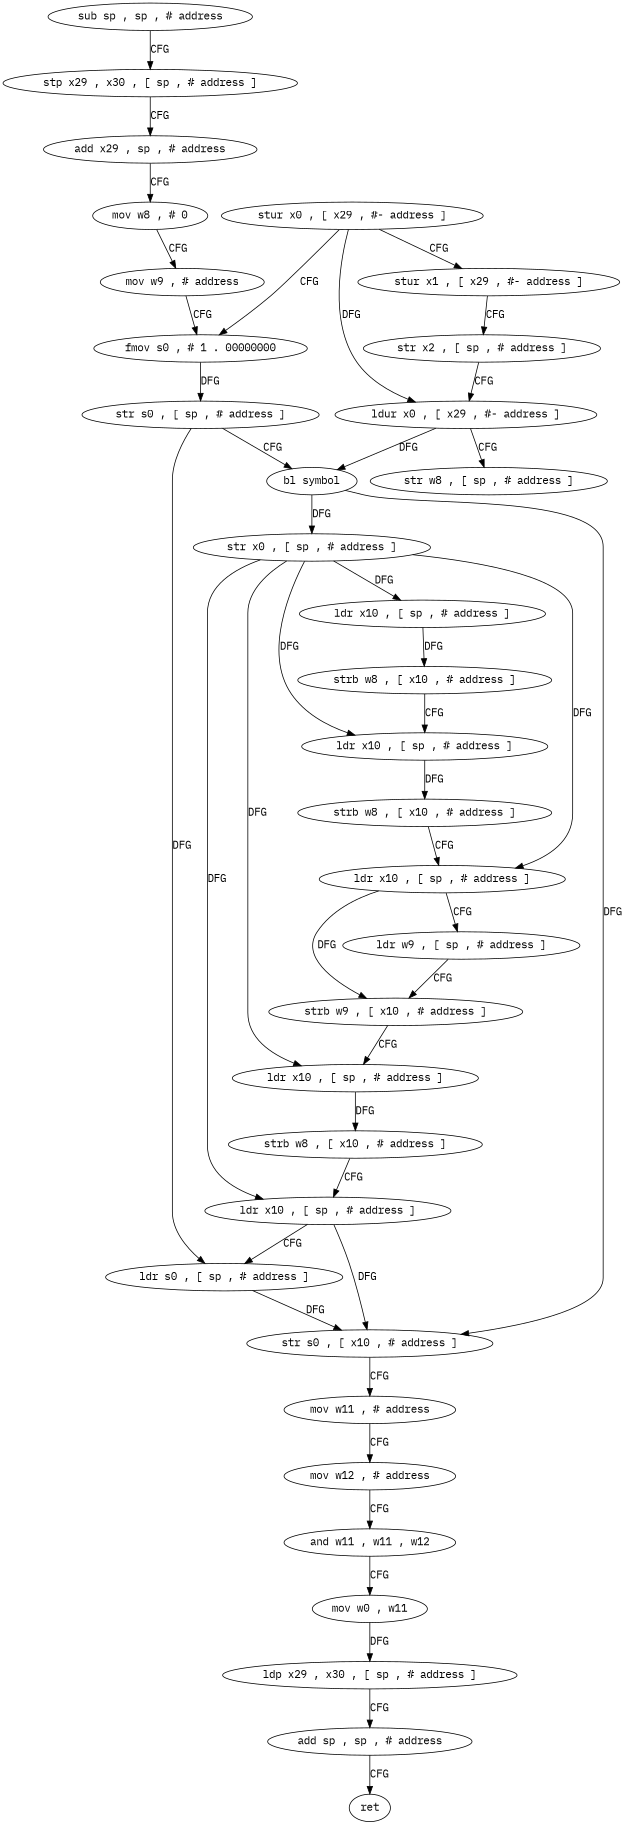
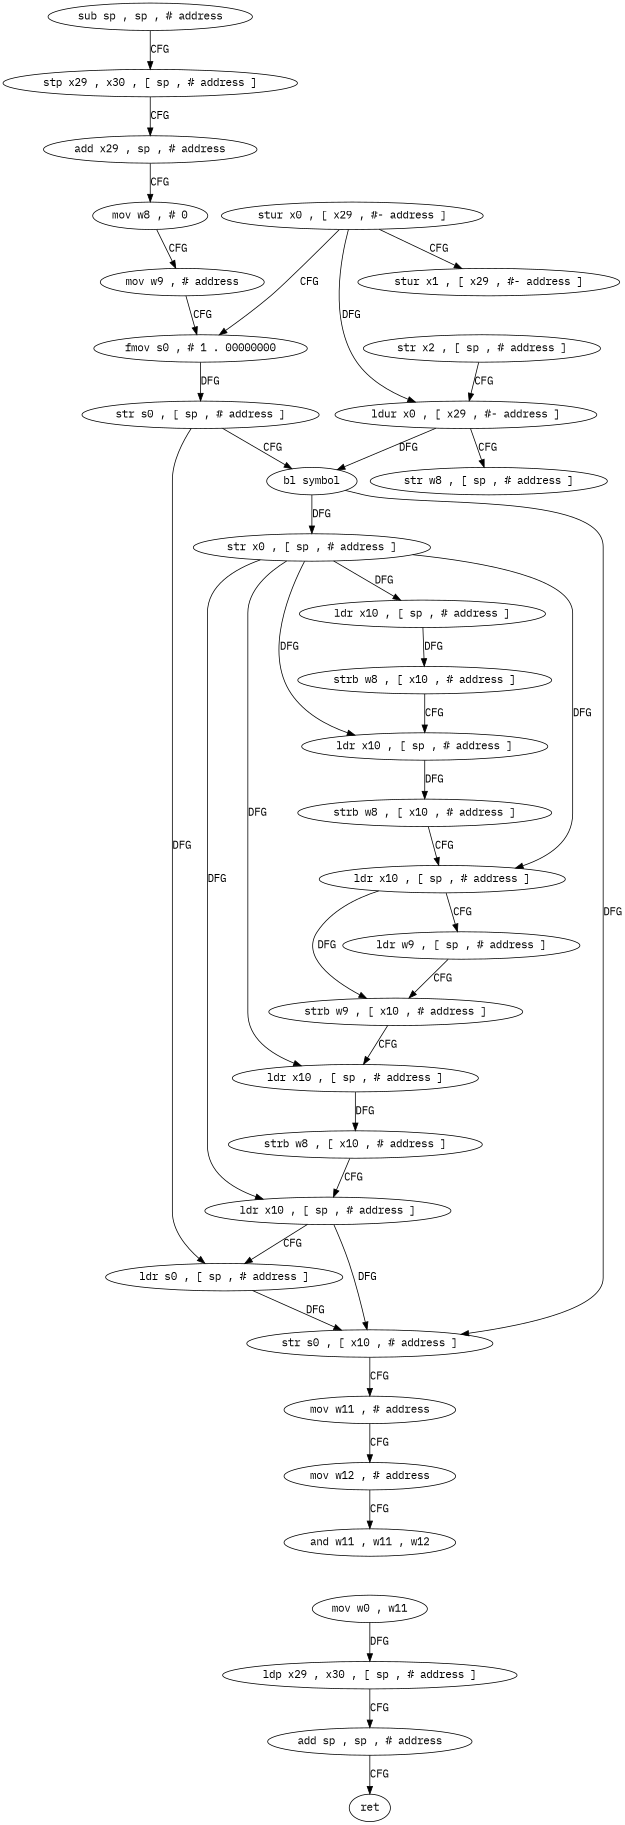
(486, 311) -> none
(370, 1572) -> none
